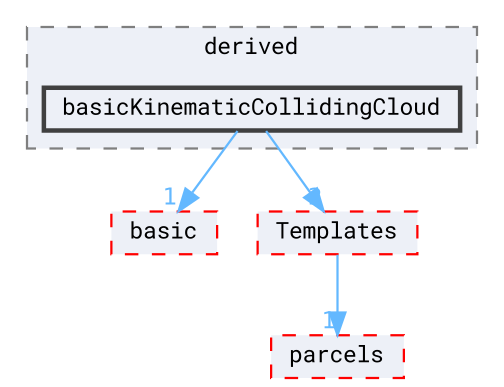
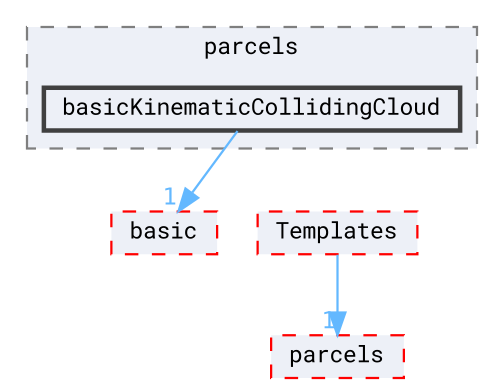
(252, 48) -> (252, 48)
(289, 163) -> none
